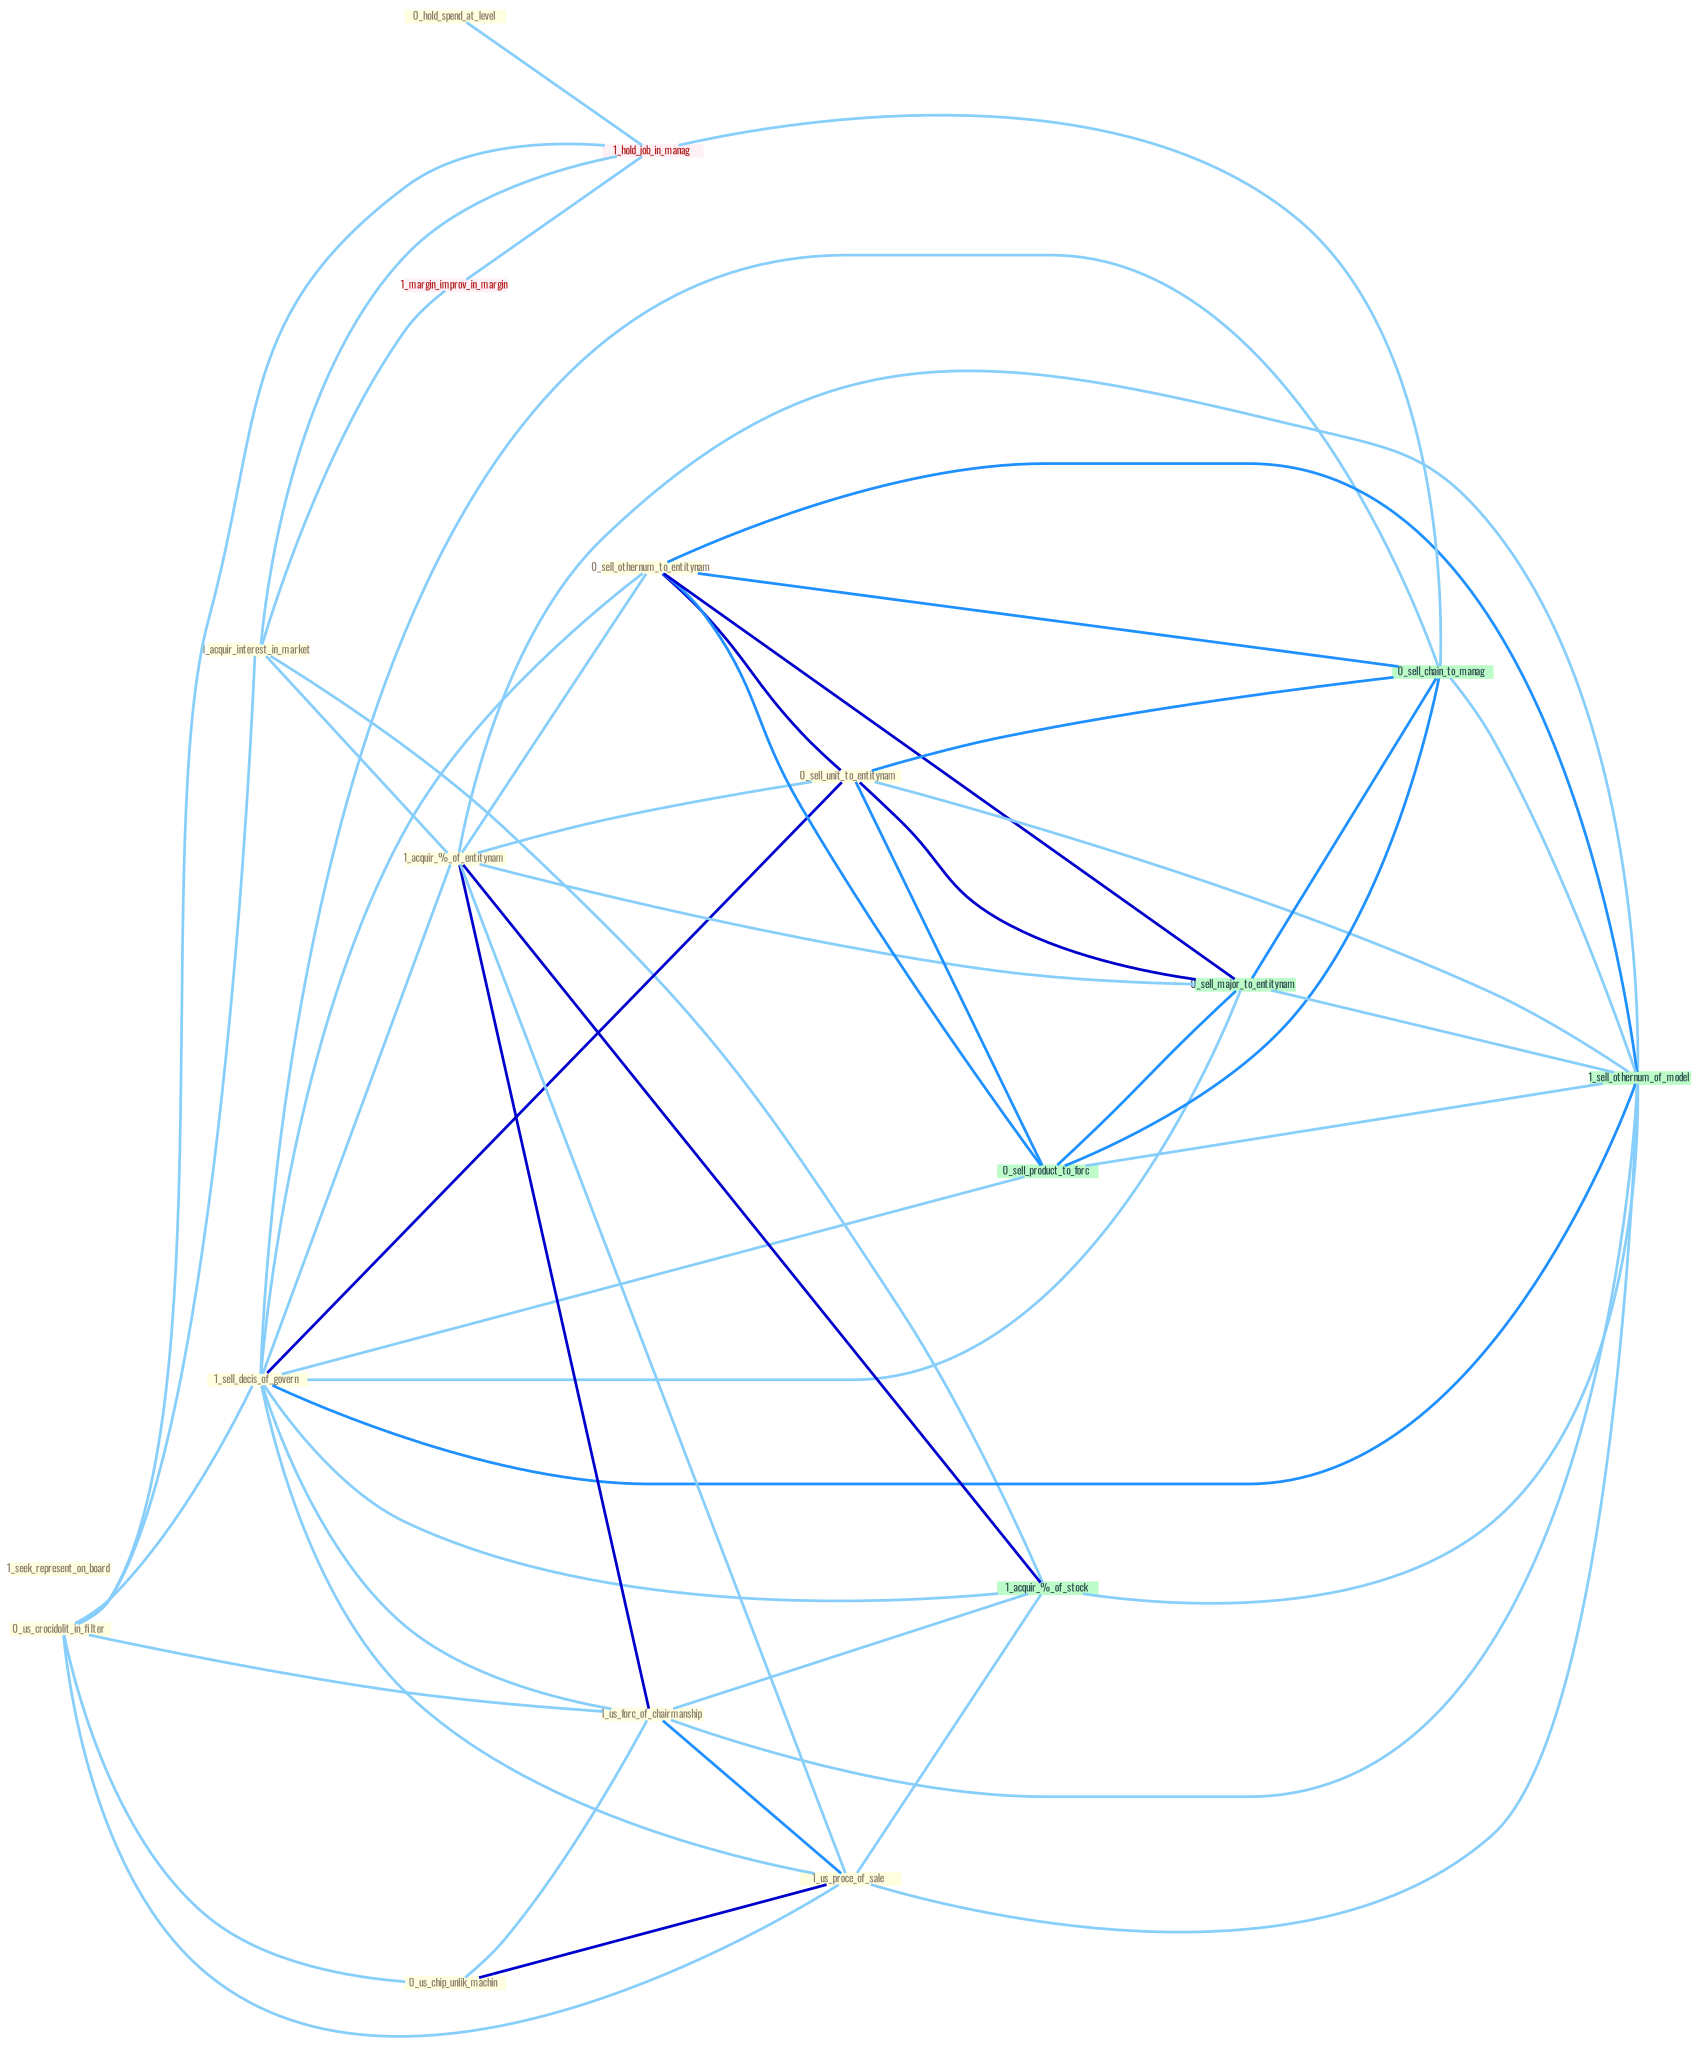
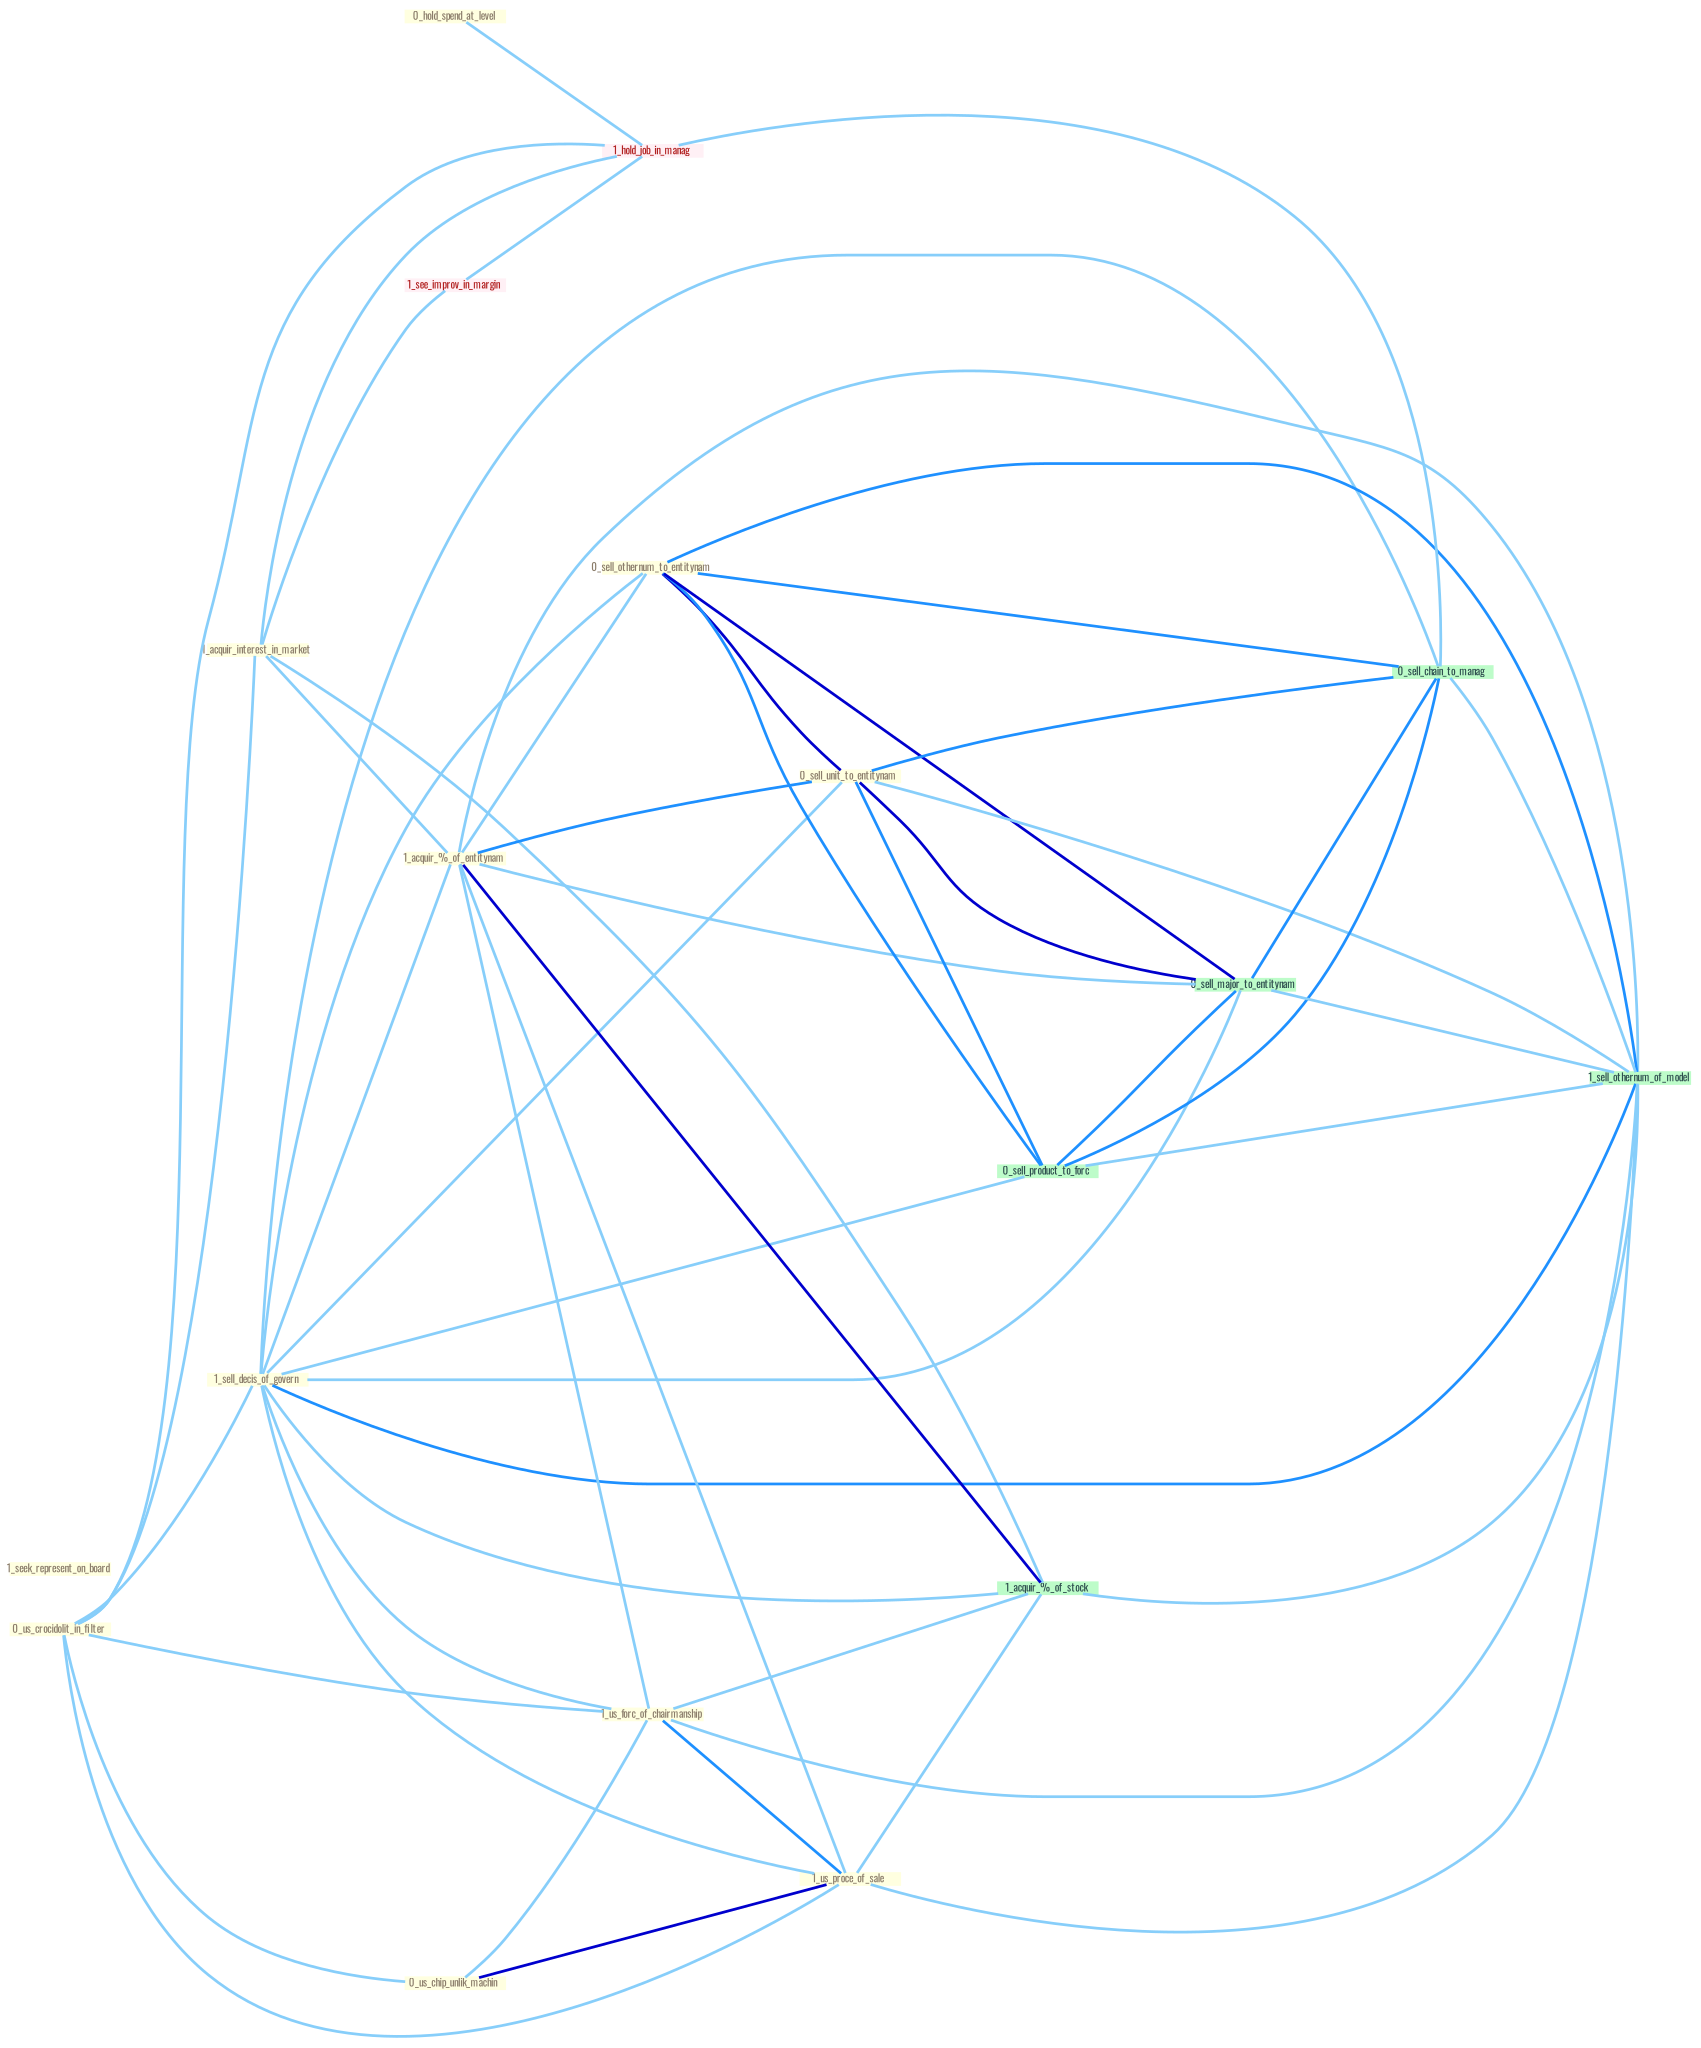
(455, 285) -> (455, 285)
(644, 812) -> (644, 812)
(569, 1063) -> (569, 1063)
(549, 1266) -> (549, 1266)
